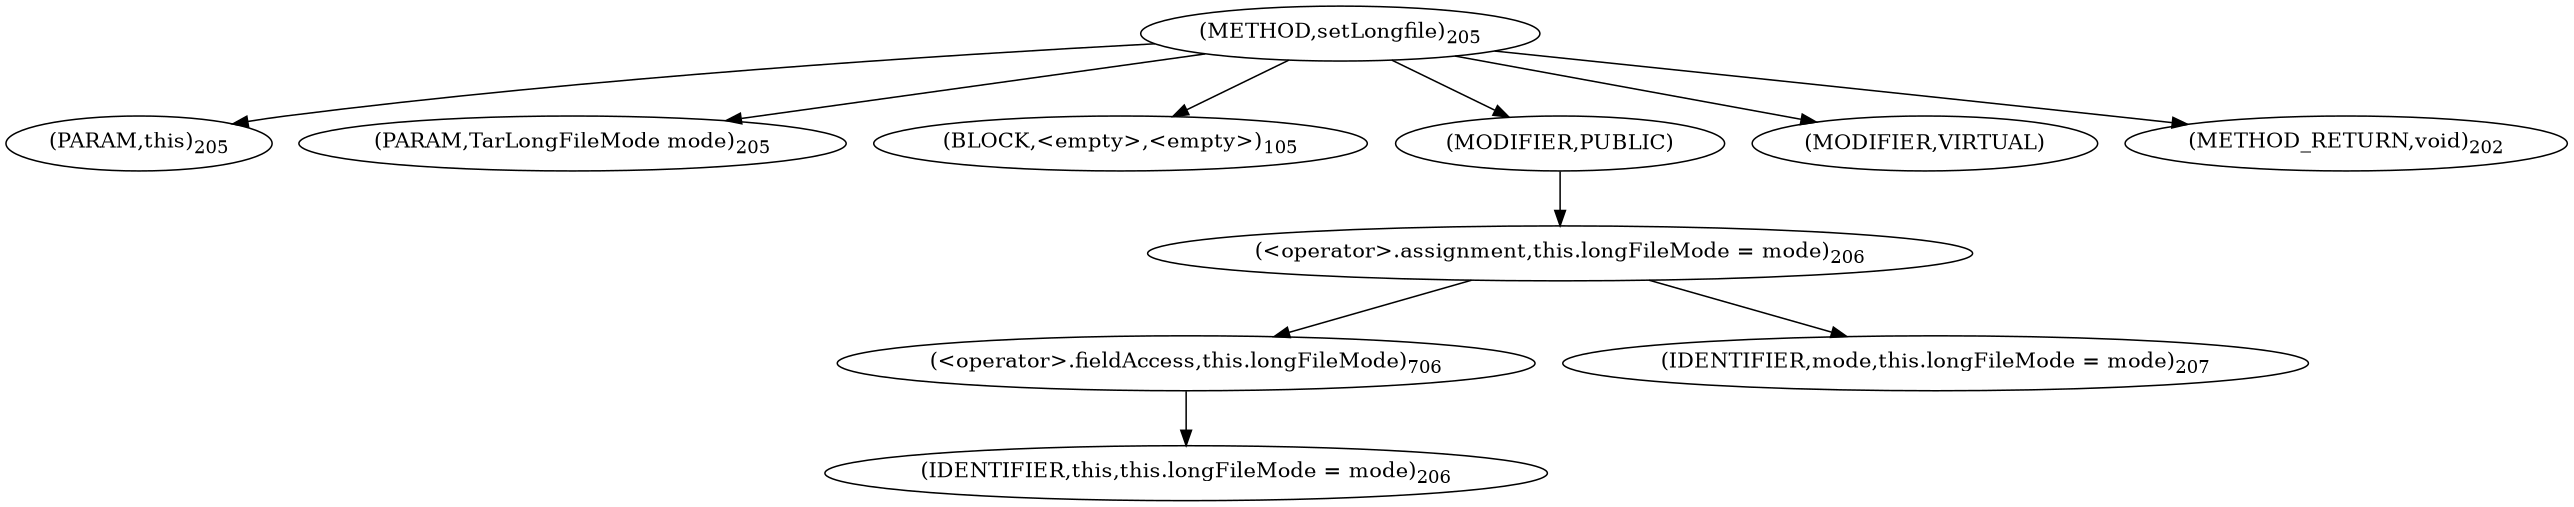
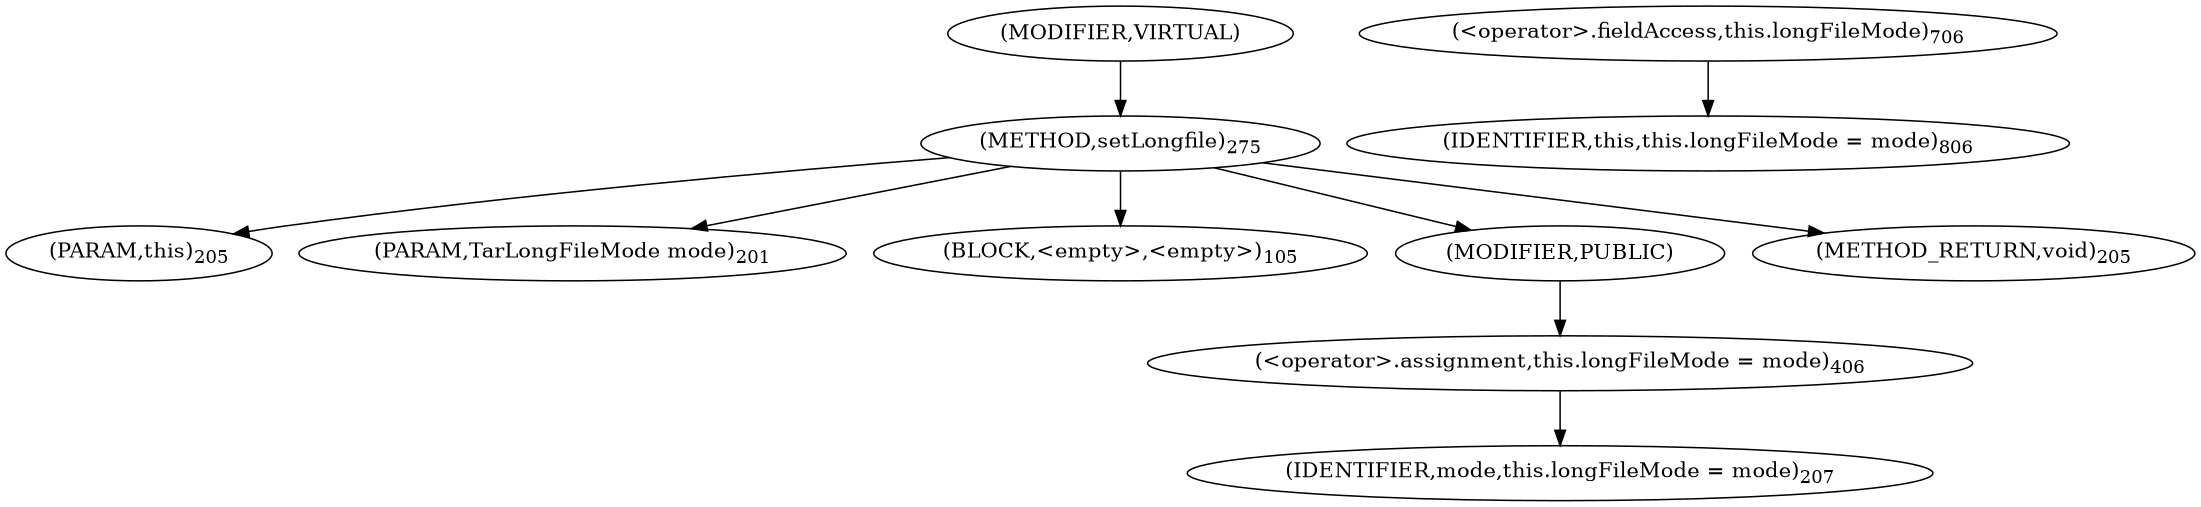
(1464, 31) -> (1244, 141)
(1628, 88) -> (1121, 81)
(753, 141) -> (753, 251)
(2487, 141) -> (2114, 251)
(1848, 251) -> (1848, 361)
(1380, 306) -> none
(1434, 471) -> (1956, 141)
